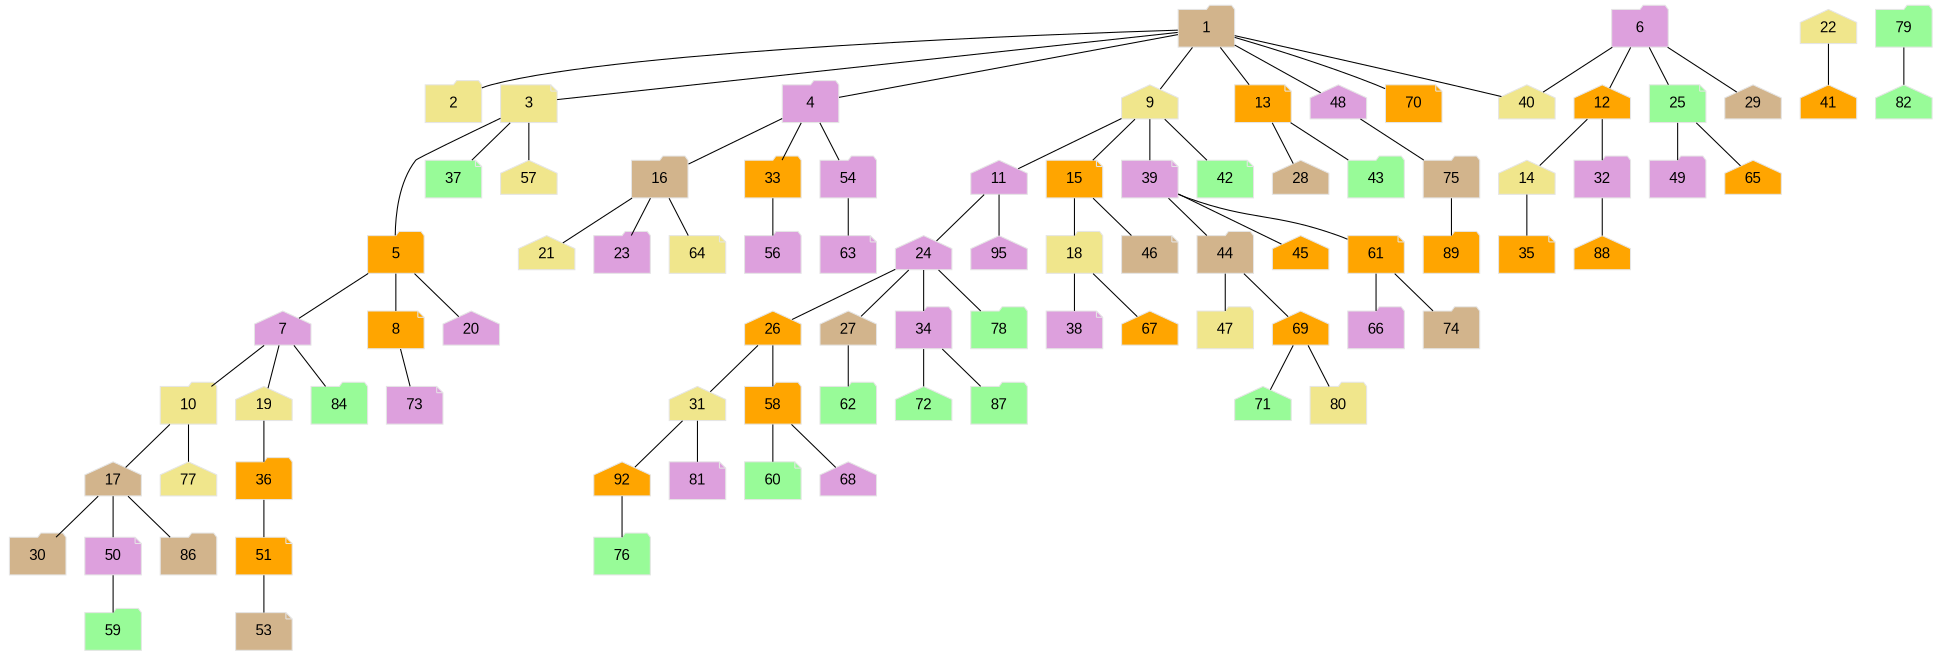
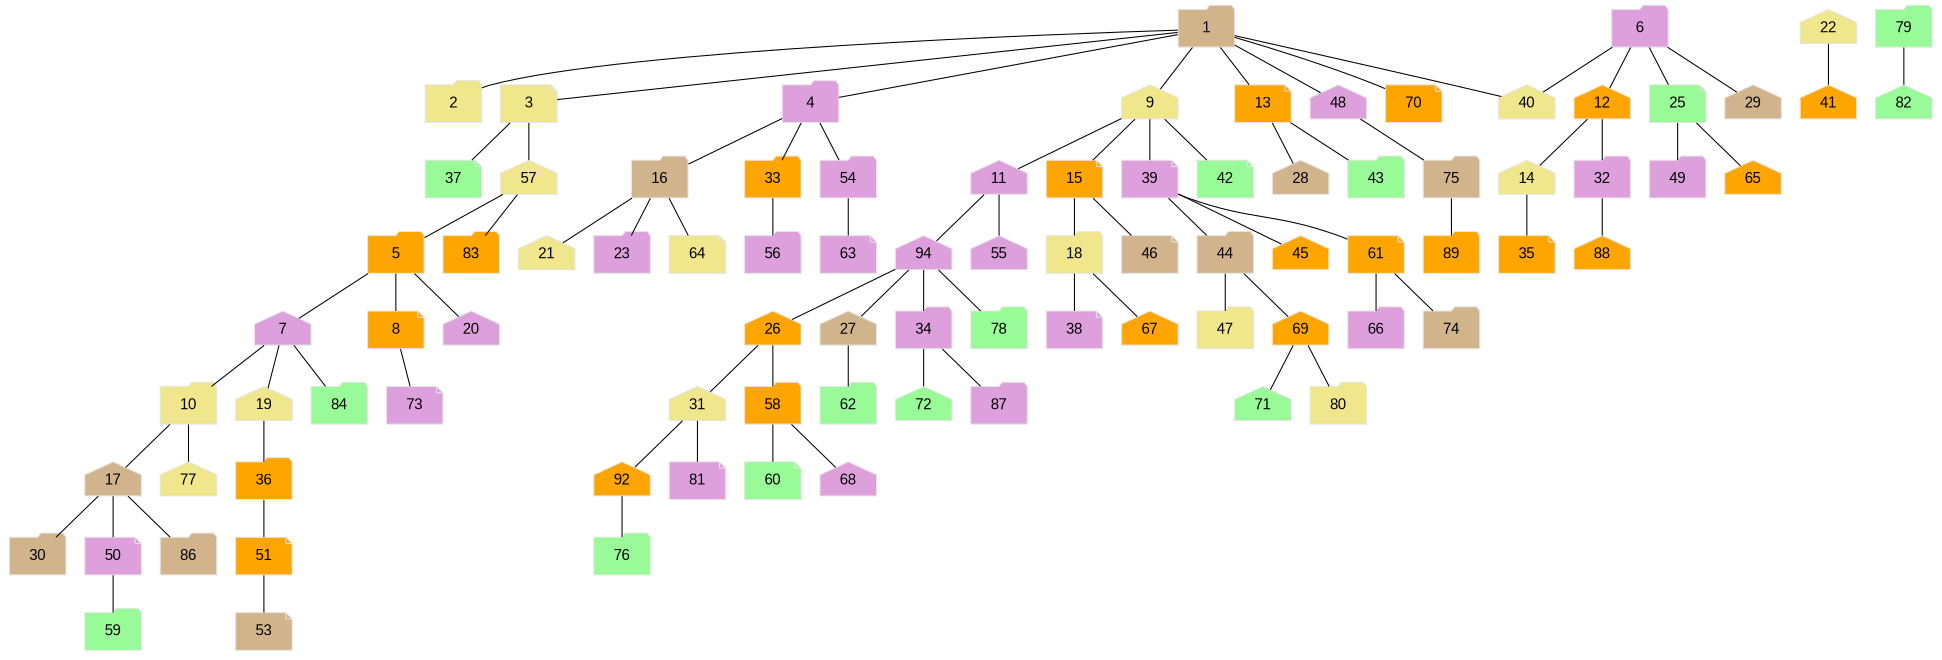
(422, 156) -> (464, 216)
none -> (471, 254)
(924, 254) -> (924, 254)
(999, 254) -> (999, 254)
(999, 405) -> (999, 405)
